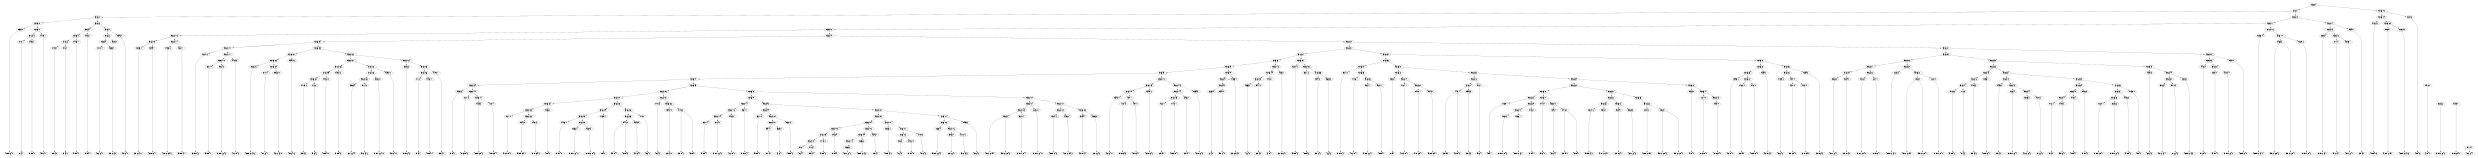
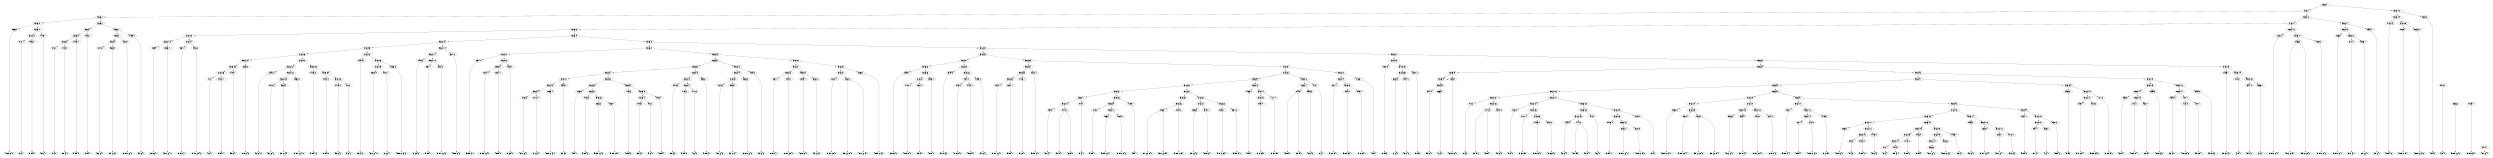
none -> (127, 154)
